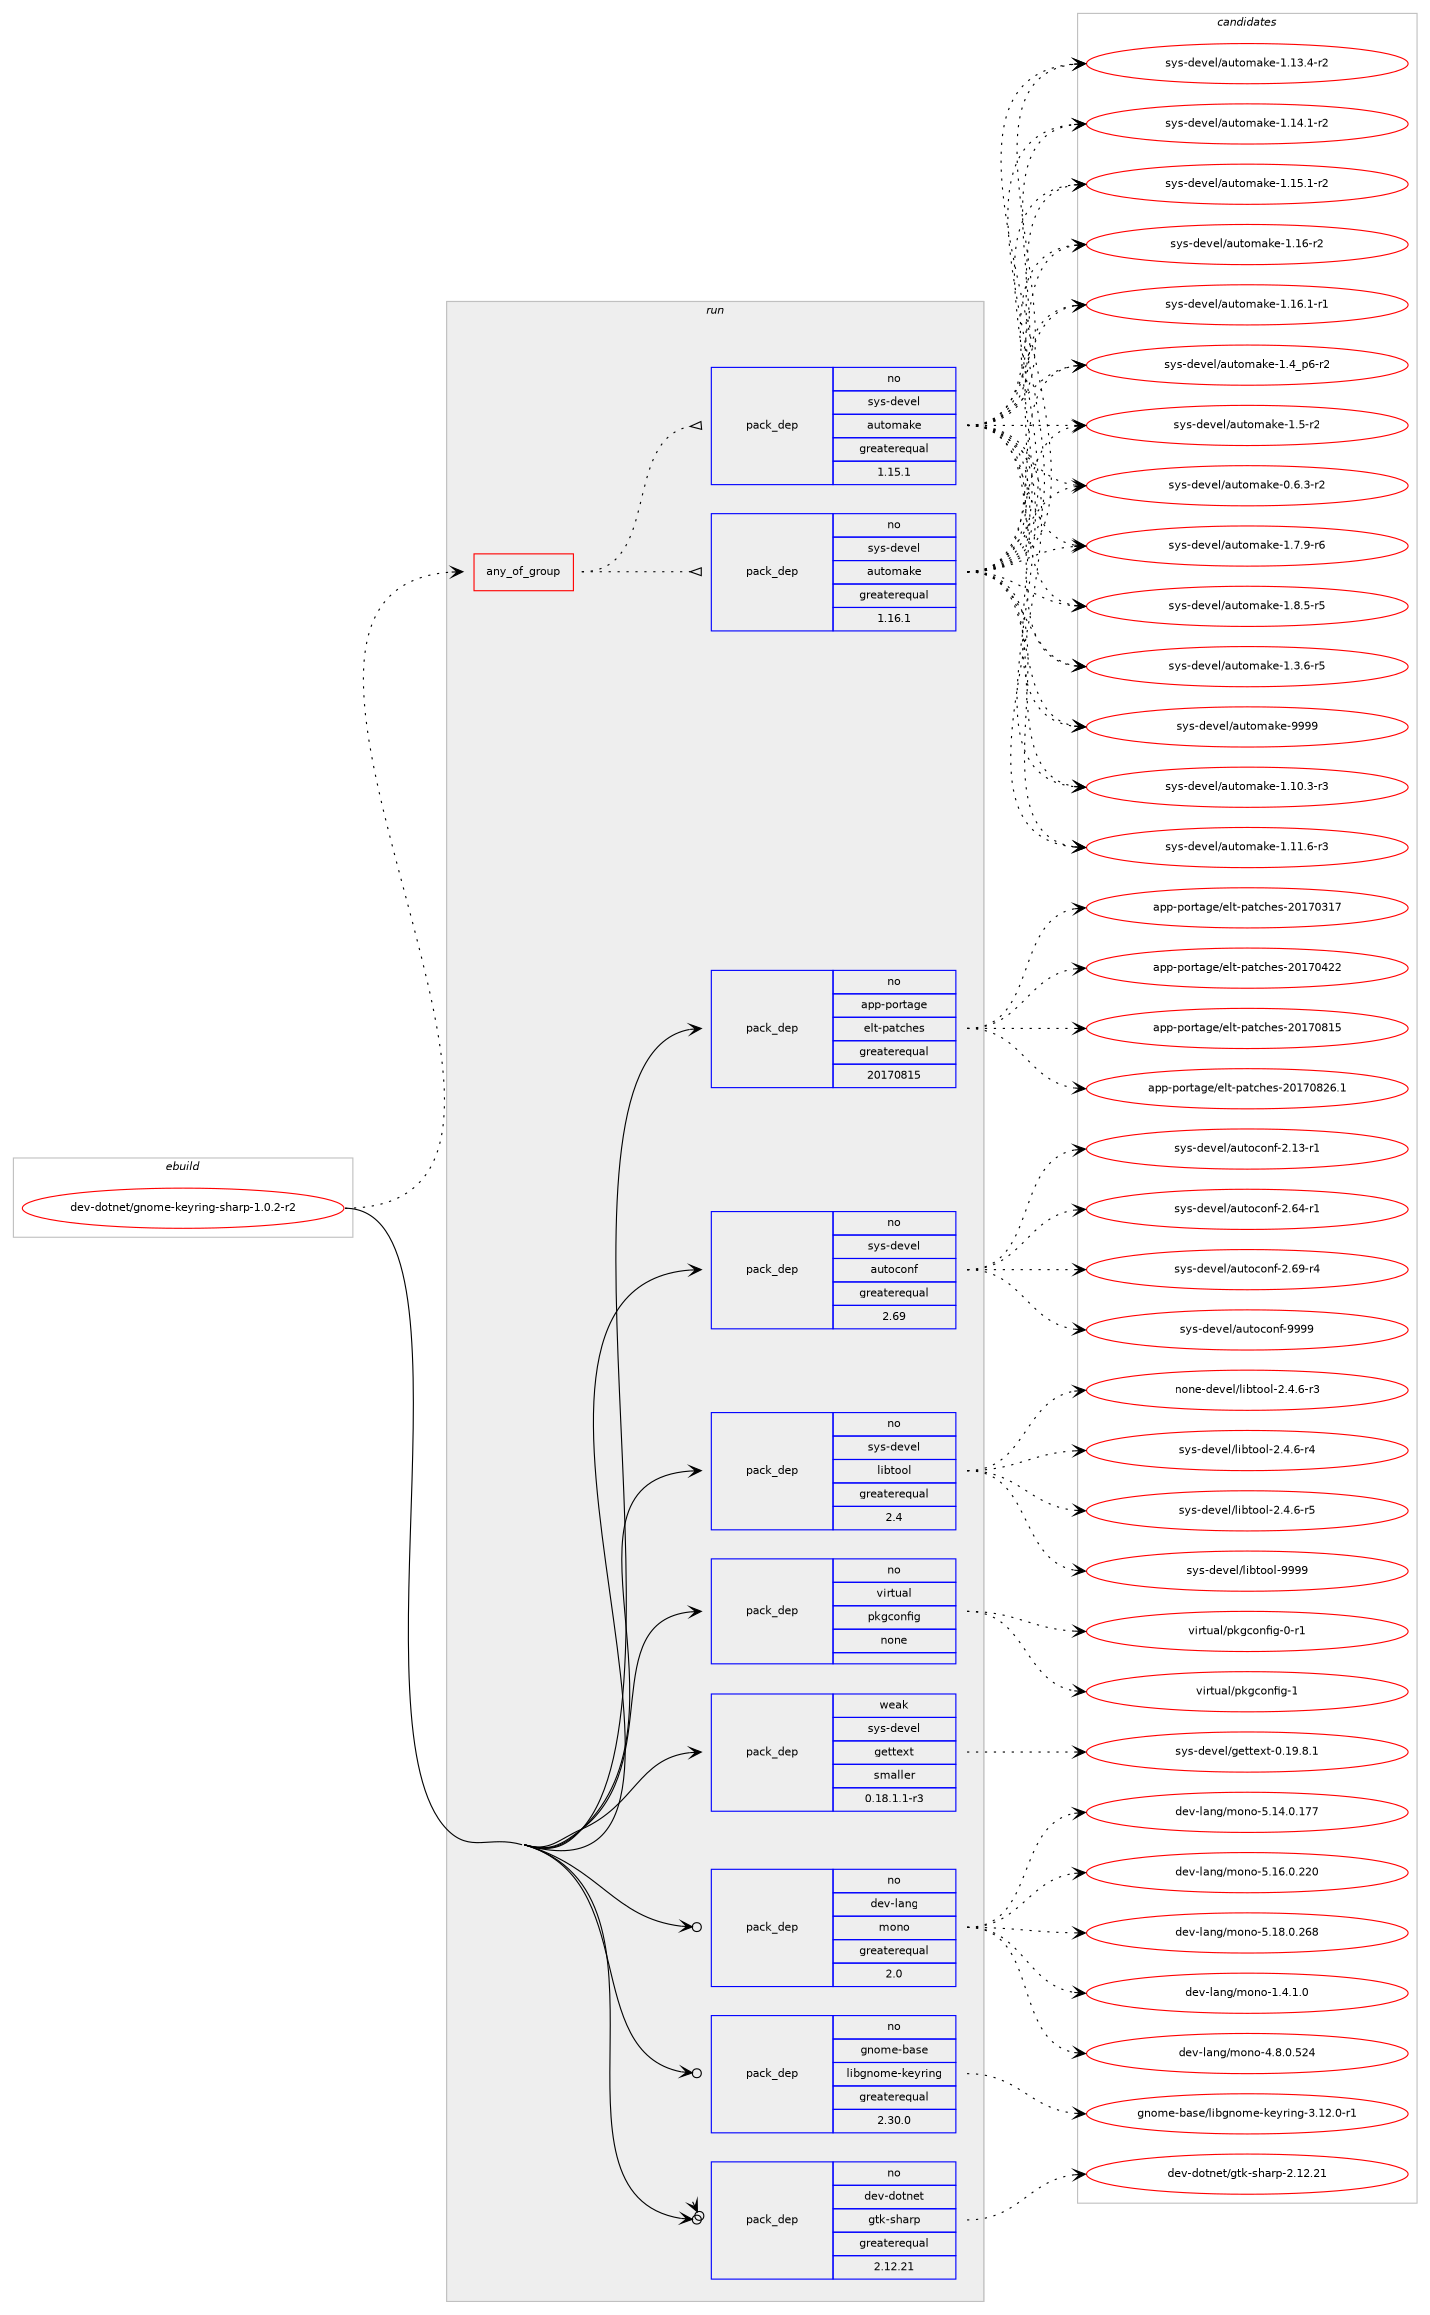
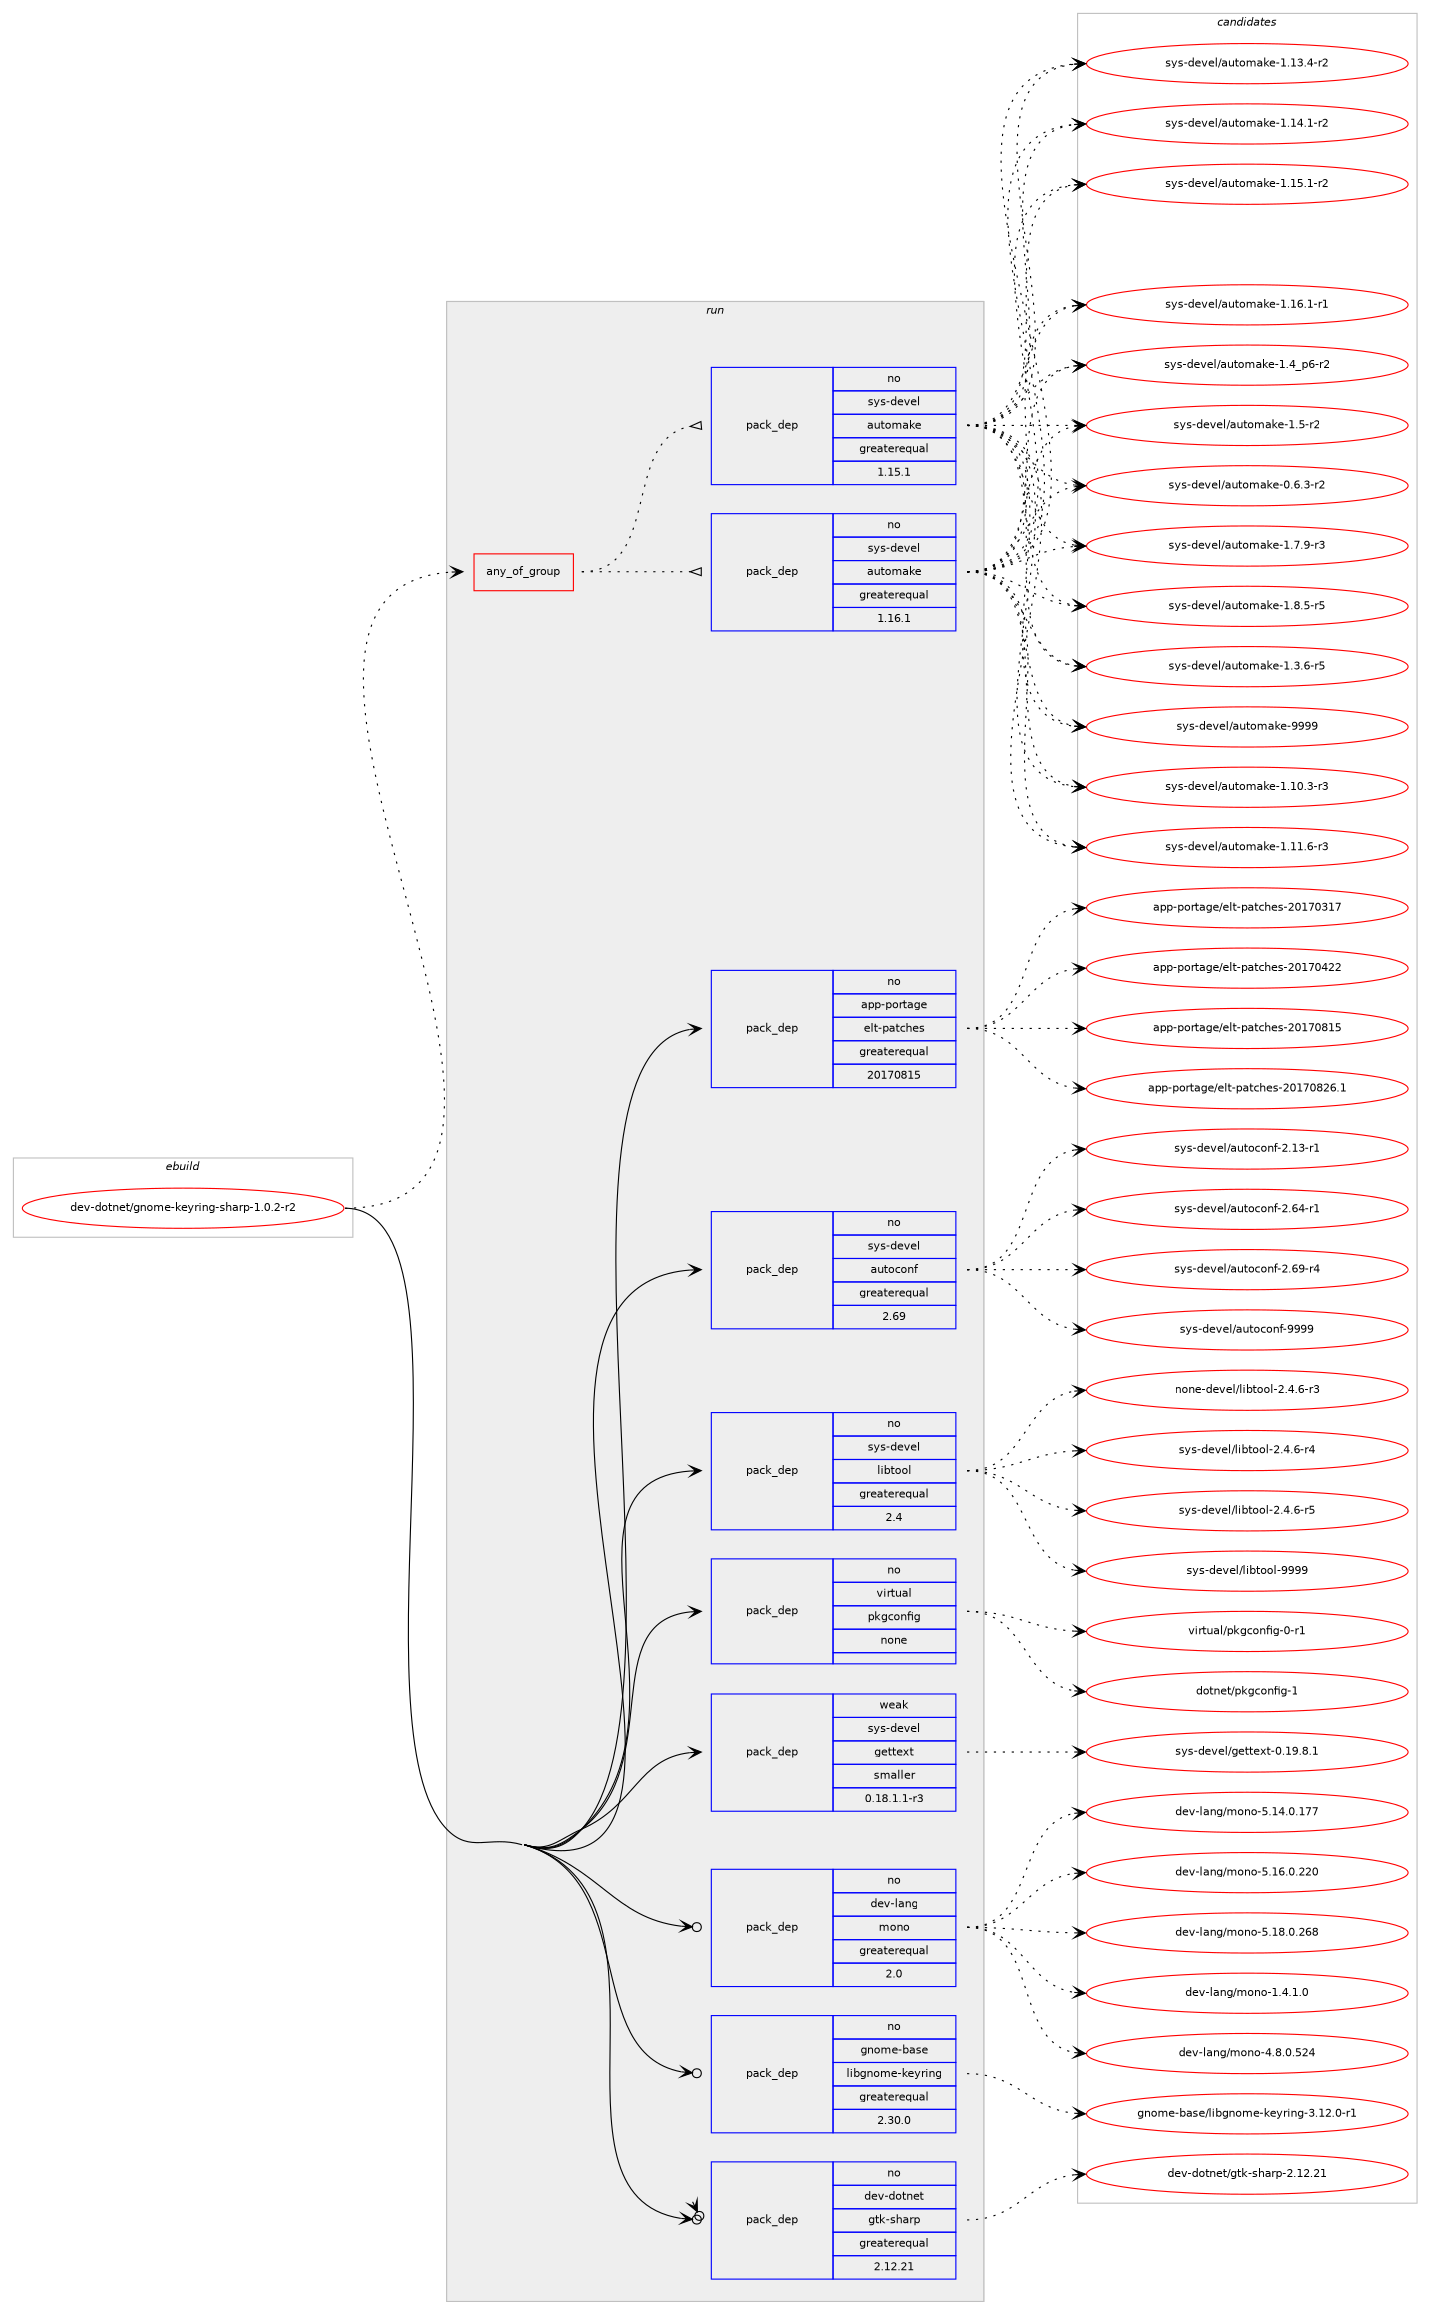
(1247, 245) -> none
(1247, 546) -> (1247, 546)
(1247, 1692) -> (1247, 1692)
